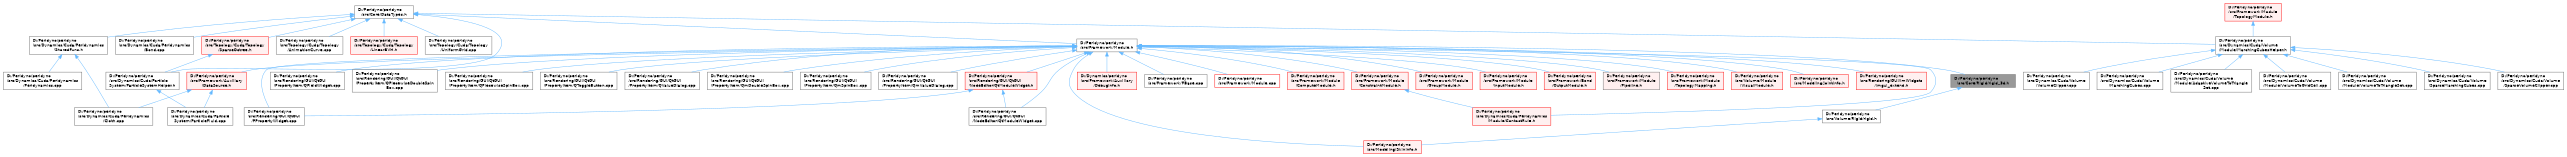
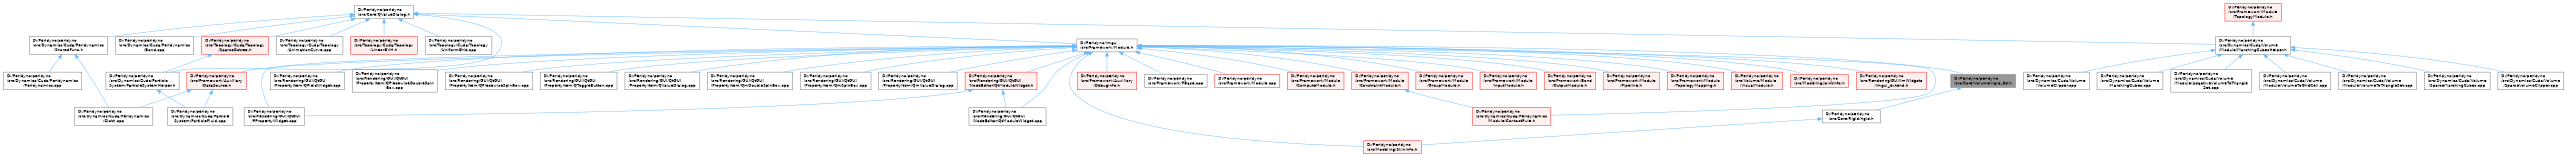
(384, 12) -> (384, 12)
(1107, 45) -> (1107, 45)
(1107, 81) -> (1107, 81)
(1983, 81) -> (1983, 81)
(1851, 116) -> (1851, 116)
